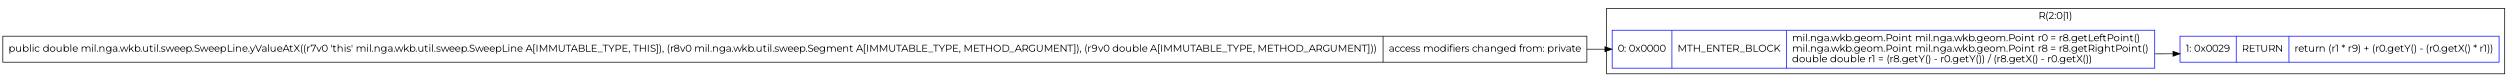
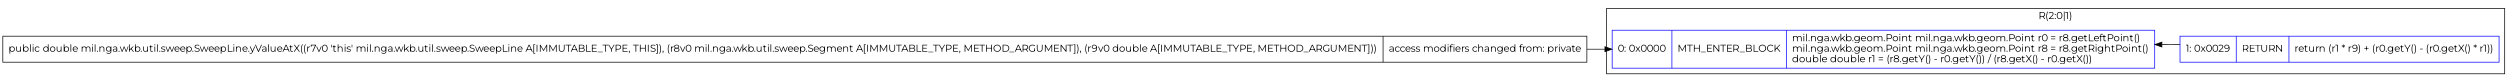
(2164, 54) -> (2171, 45)
